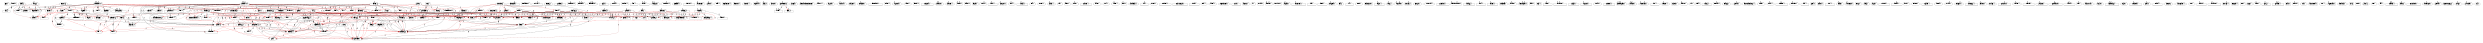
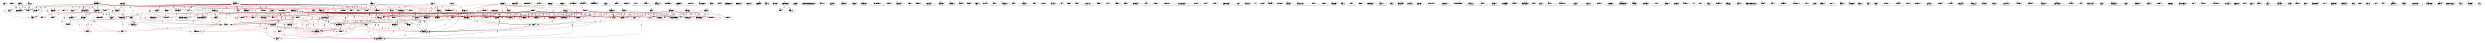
(207, 14) -> (173, 14)
